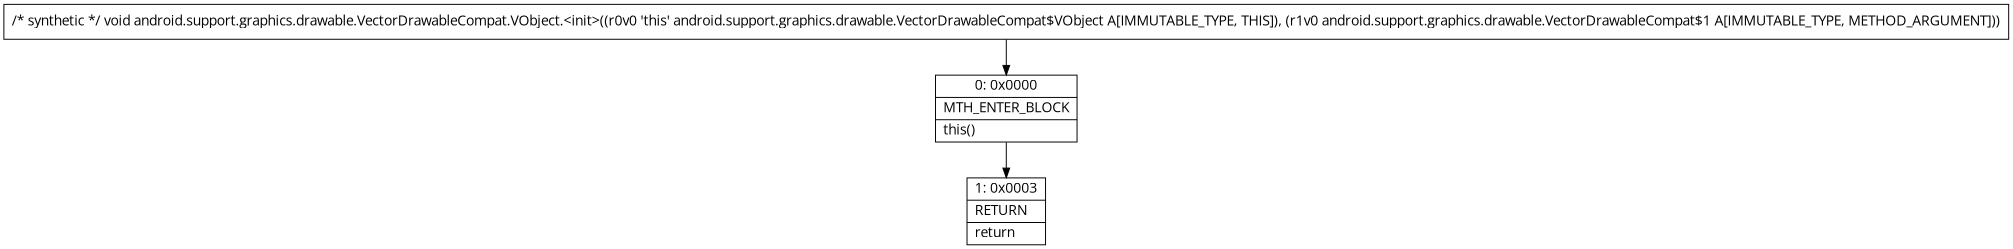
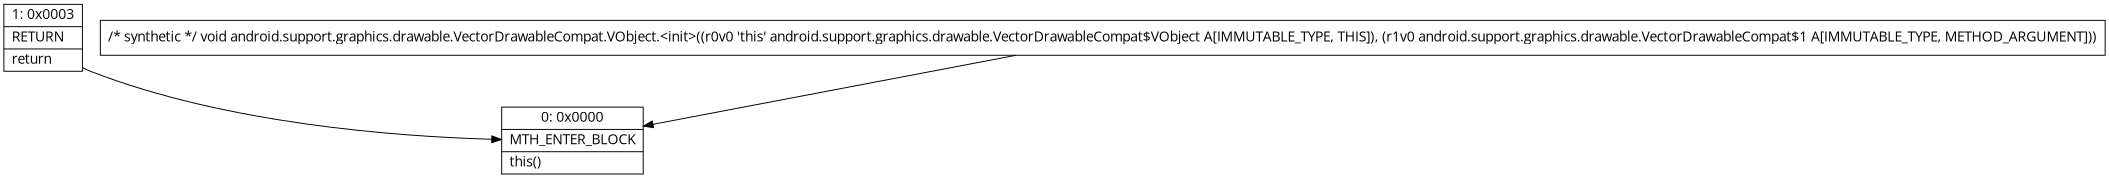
(1006, 155) -> (284, 120)
